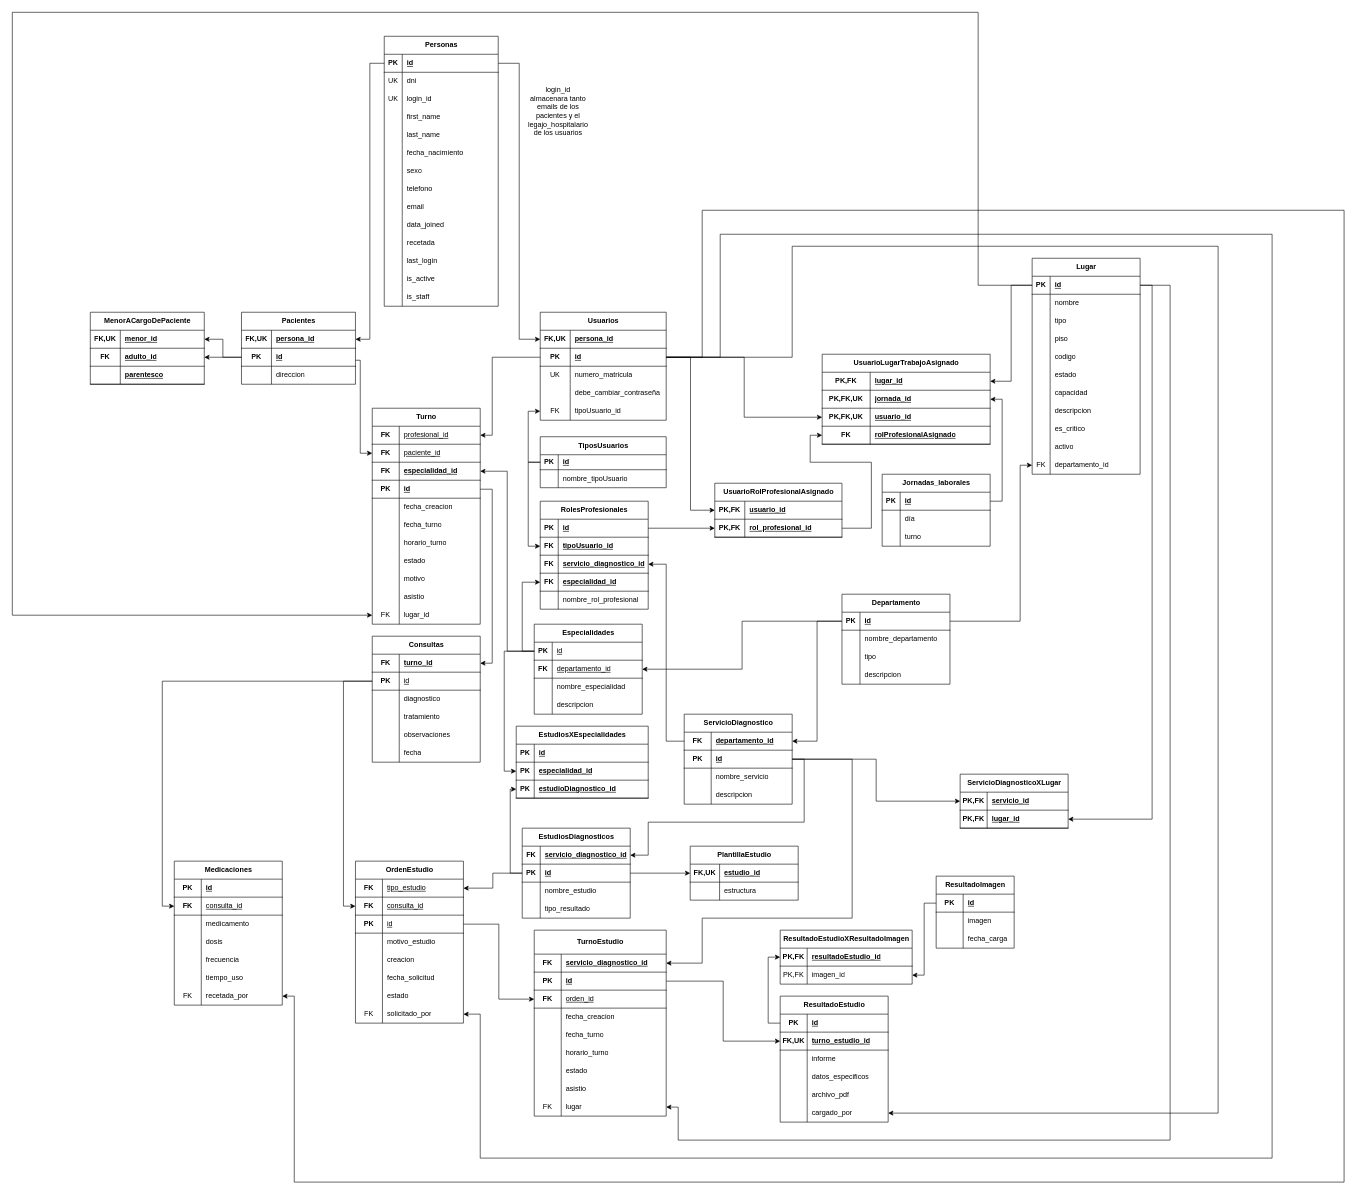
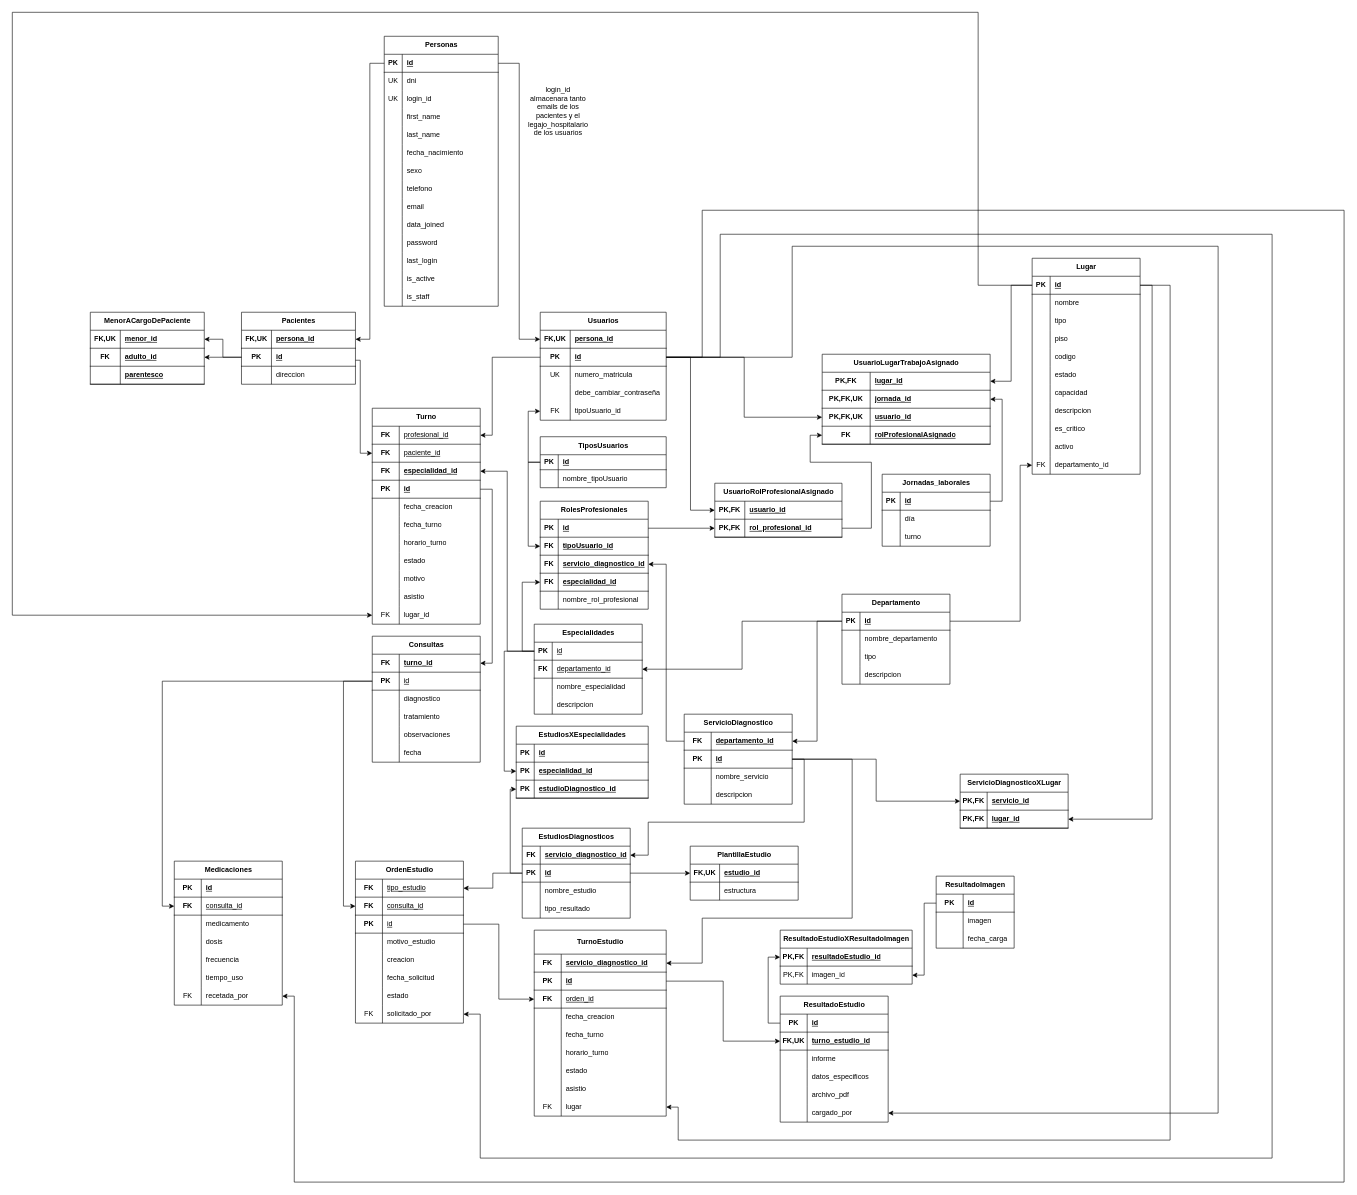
(423, 243) -> (423, 243)
